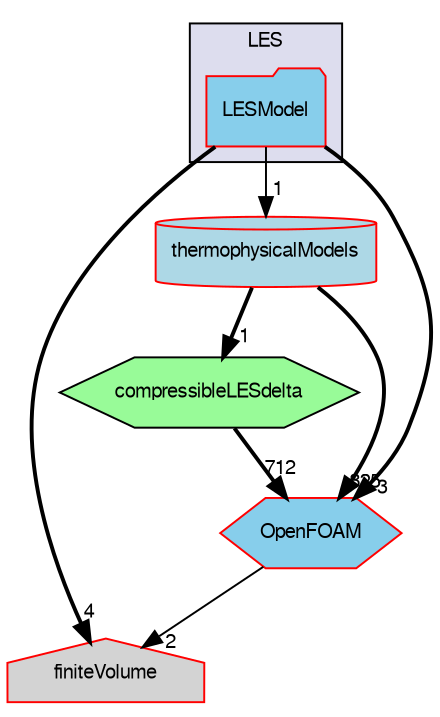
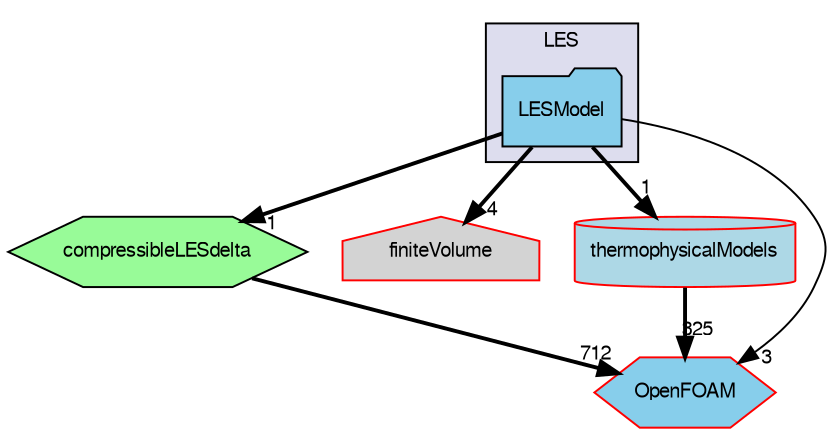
(266, 111) -> (562, 111)
(266, 175) -> (617, 175)
(428, 306) -> (796, 194)
(241, 313) -> (382, 174)
(211, 601) -> none
